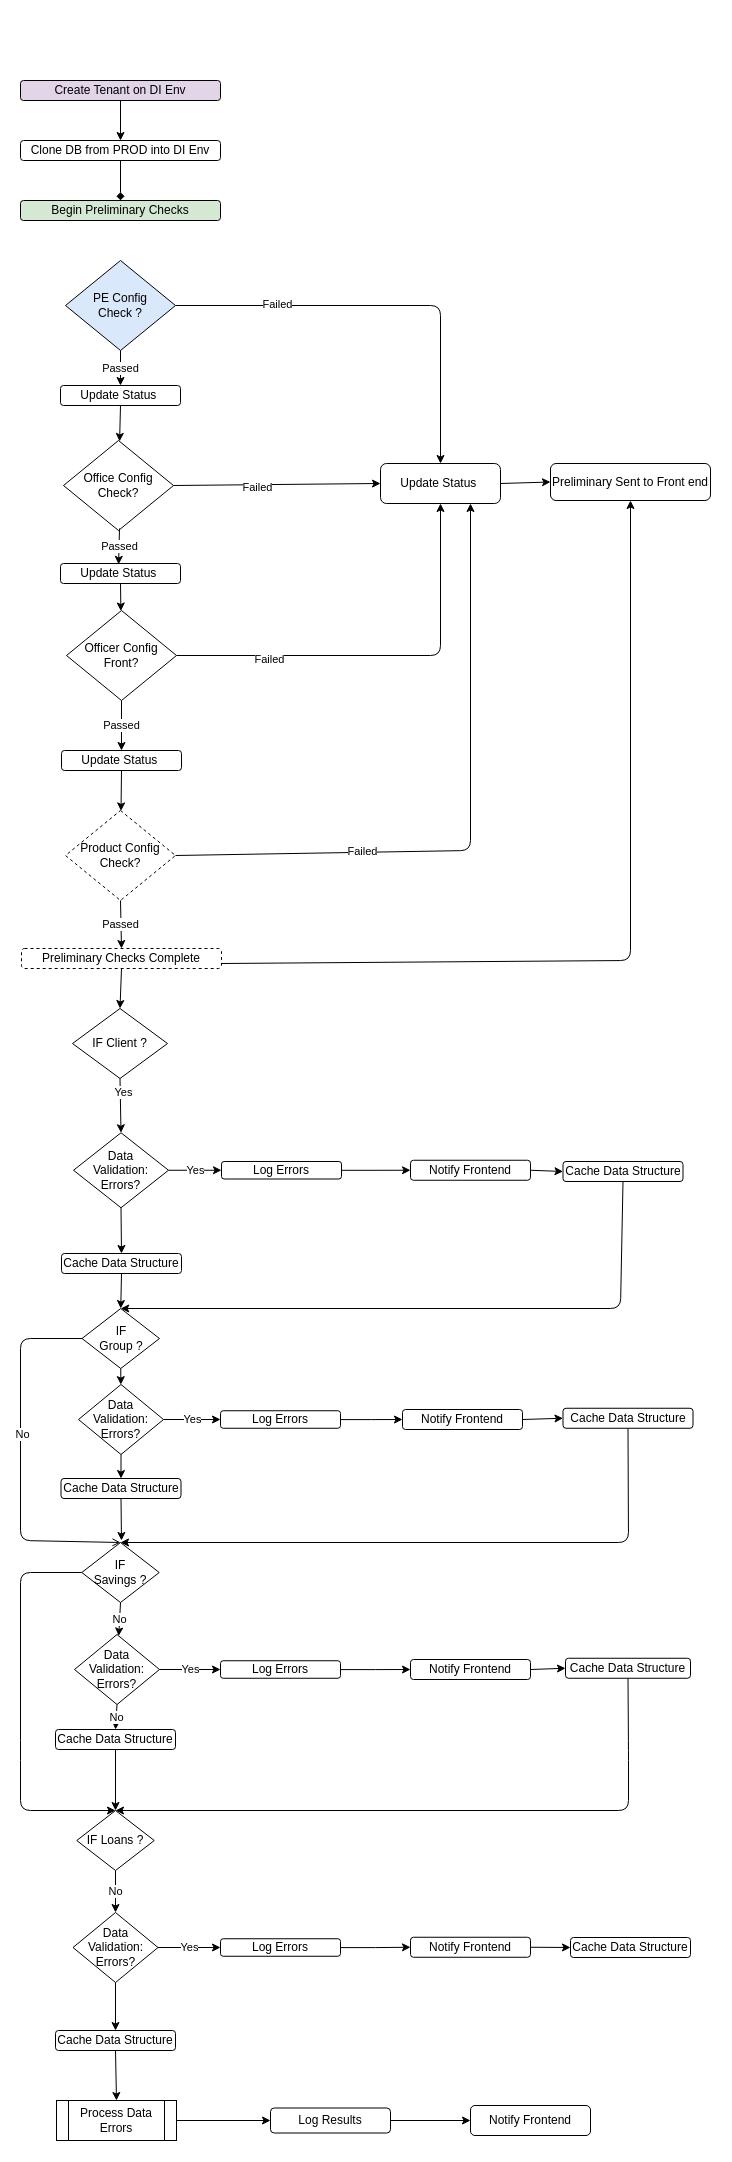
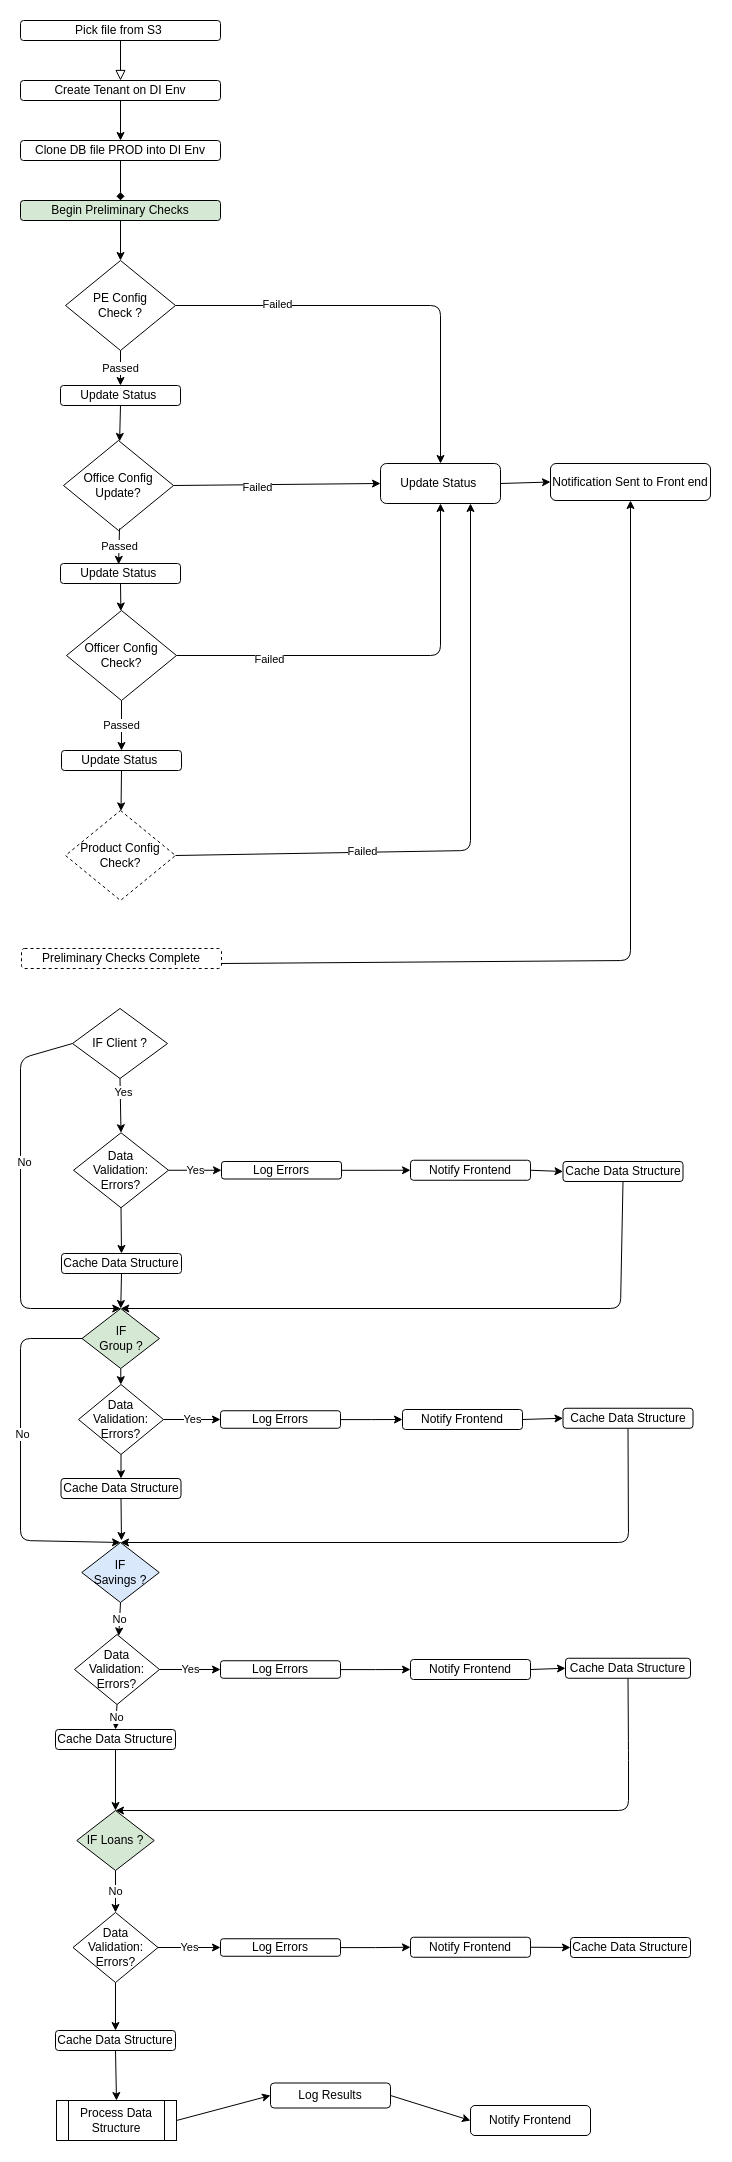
none -> (121, 31)
none -> (121, 55)
(121, 91) -> (121, 91)
(121, 151) -> (121, 151)
none -> (121, 237)
(121, 306) -> (121, 306)
(631, 483) -> (631, 483)
(119, 486) -> (119, 486)
(122, 656) -> (122, 656)
(121, 921) -> none
(121, 985) -> none
none -> (21, 1203)
(121, 1339) -> (121, 1339)
(113, 1542) -> (112, 1542)
(121, 1573) -> (121, 1573)
(21, 1705) -> none
(116, 1841) -> (116, 1841)
(117, 2121) -> (117, 2121)
(331, 2121) -> (331, 2096)
